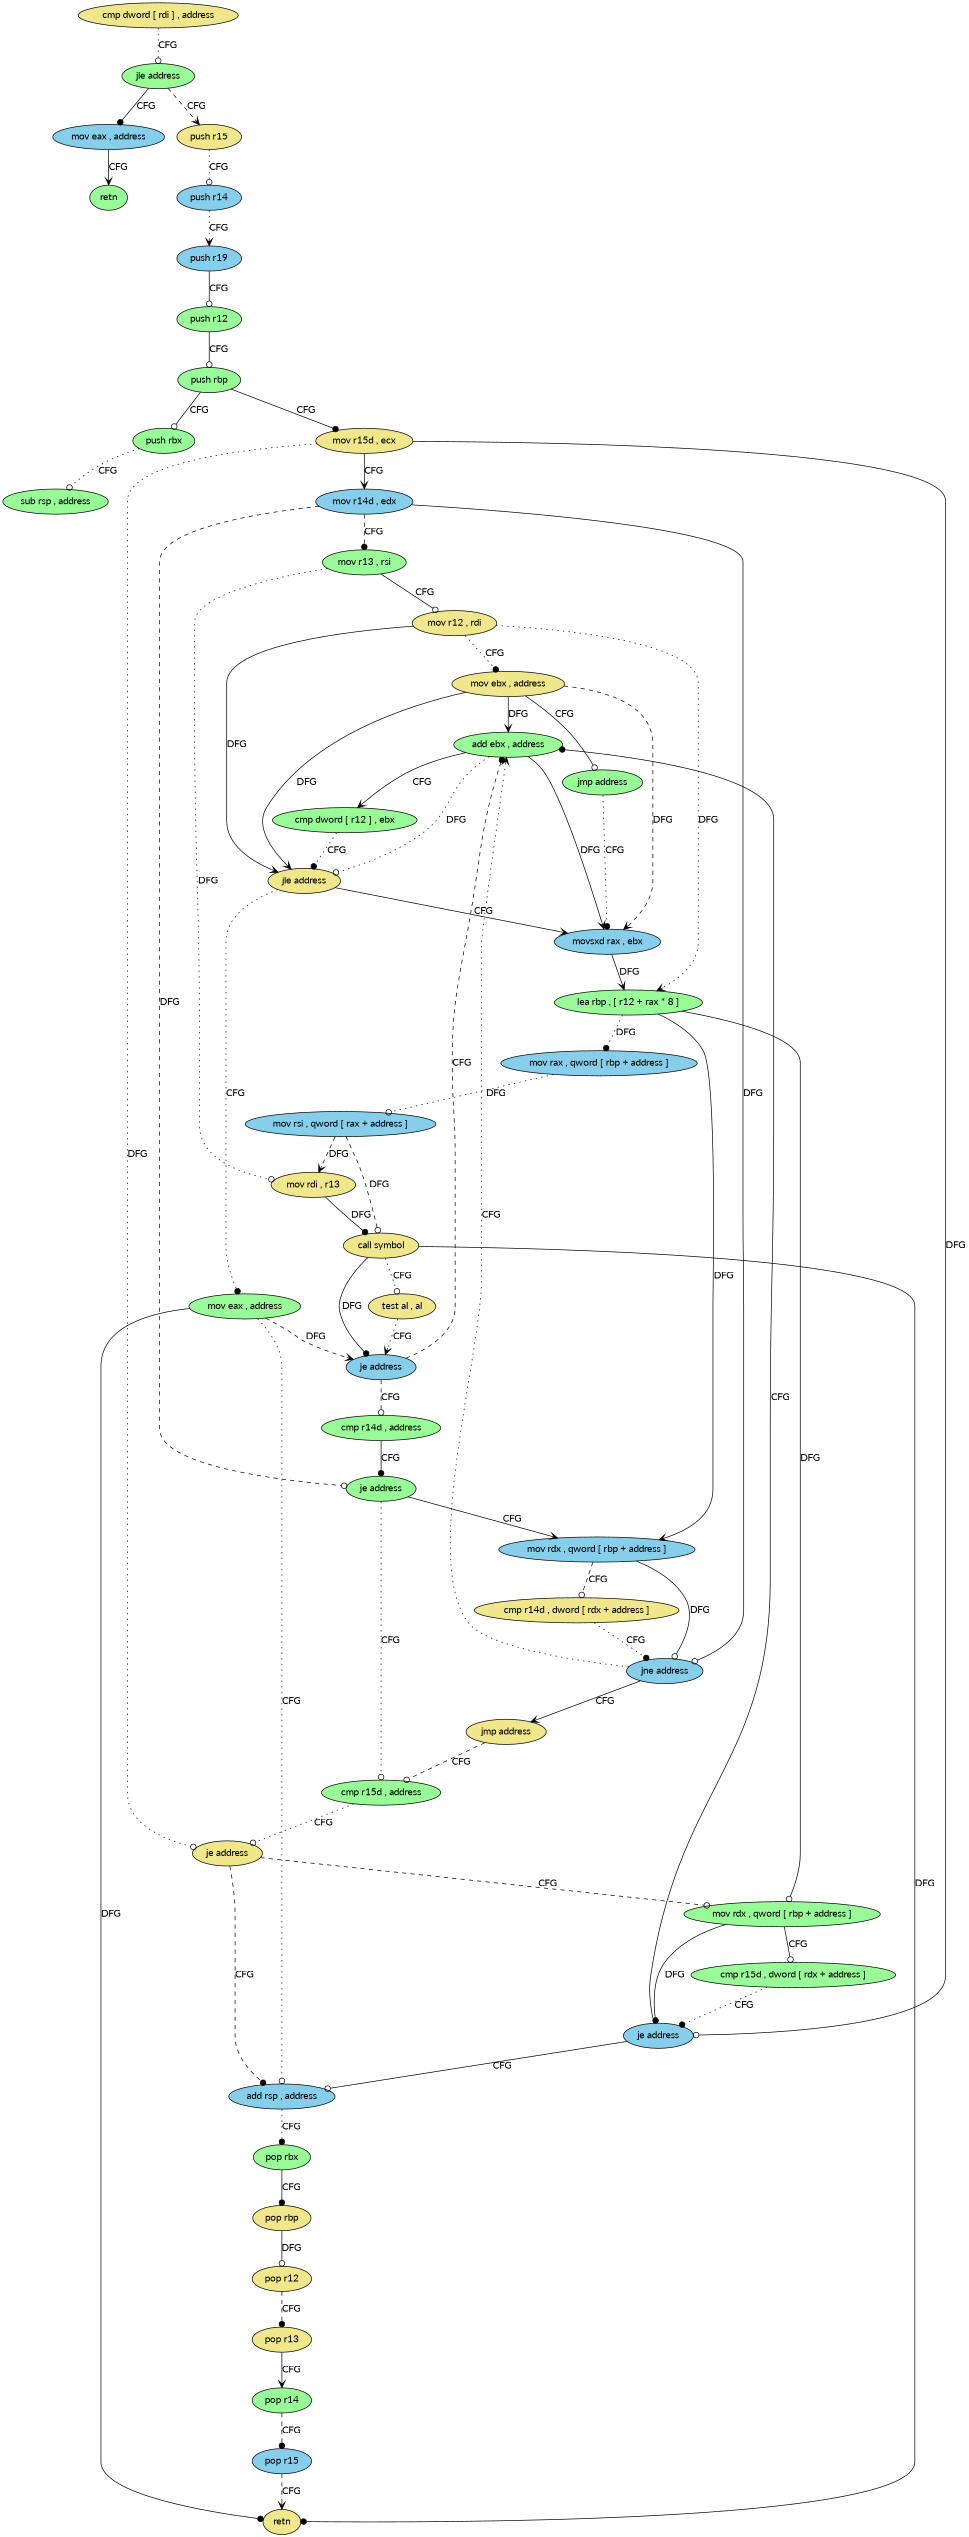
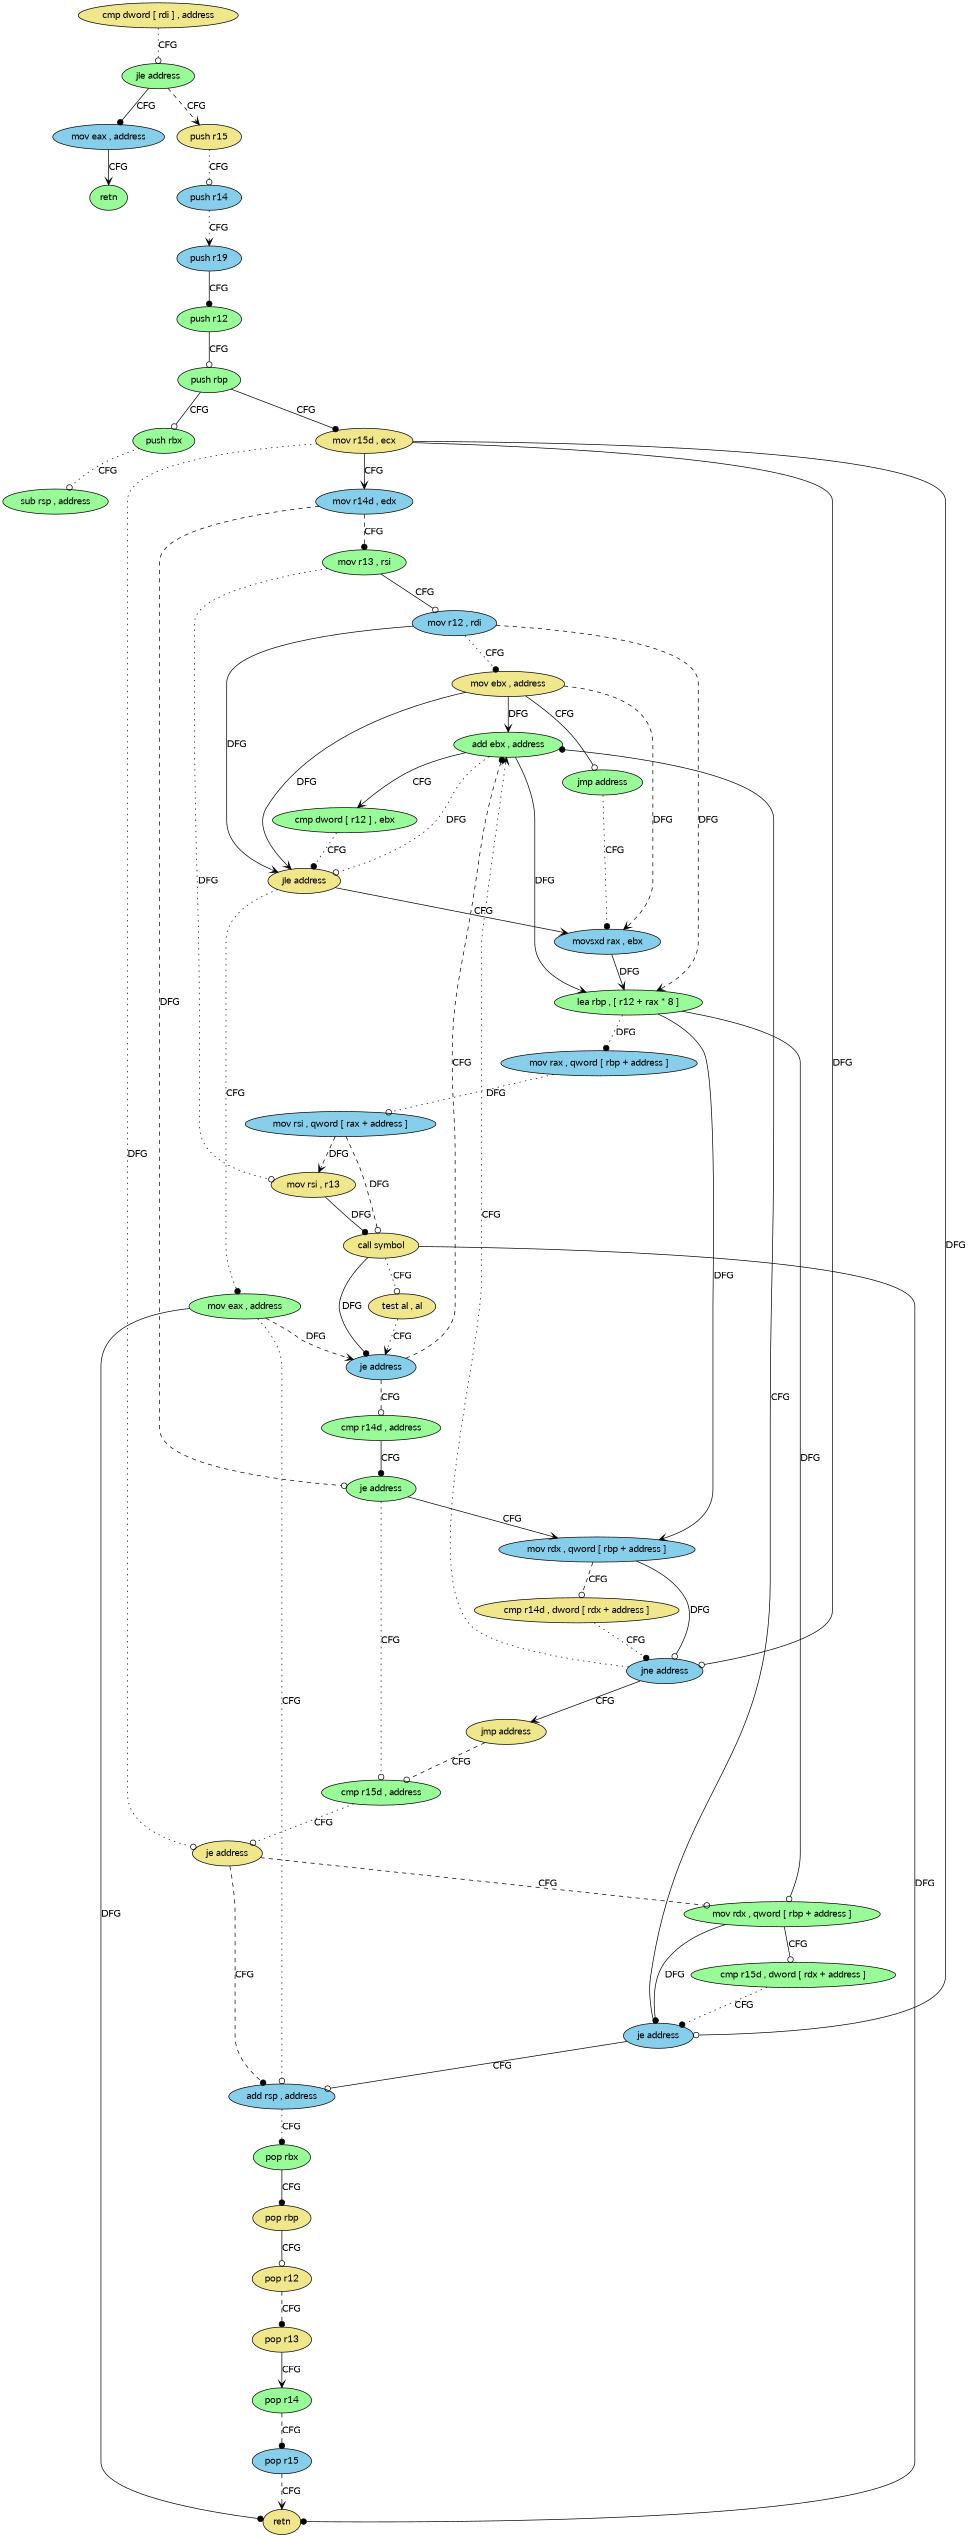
(209, 286) -> (209, 286)
(454, 623) -> (454, 623)
(698, 733) -> (698, 733)
(573, 835) -> (535, 883)
(743, 951) -> (832, 913)
(313, 1185) -> (313, 1185)
(292, 2248) -> (292, 2248)
